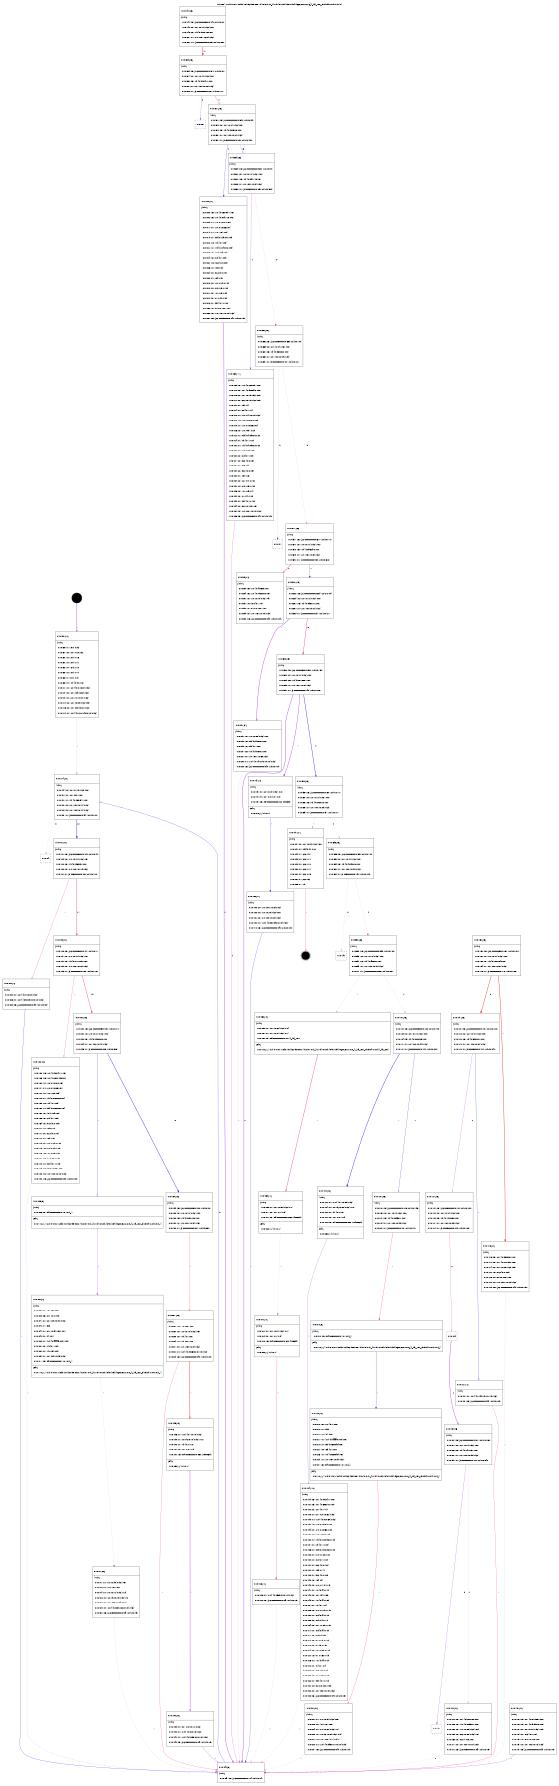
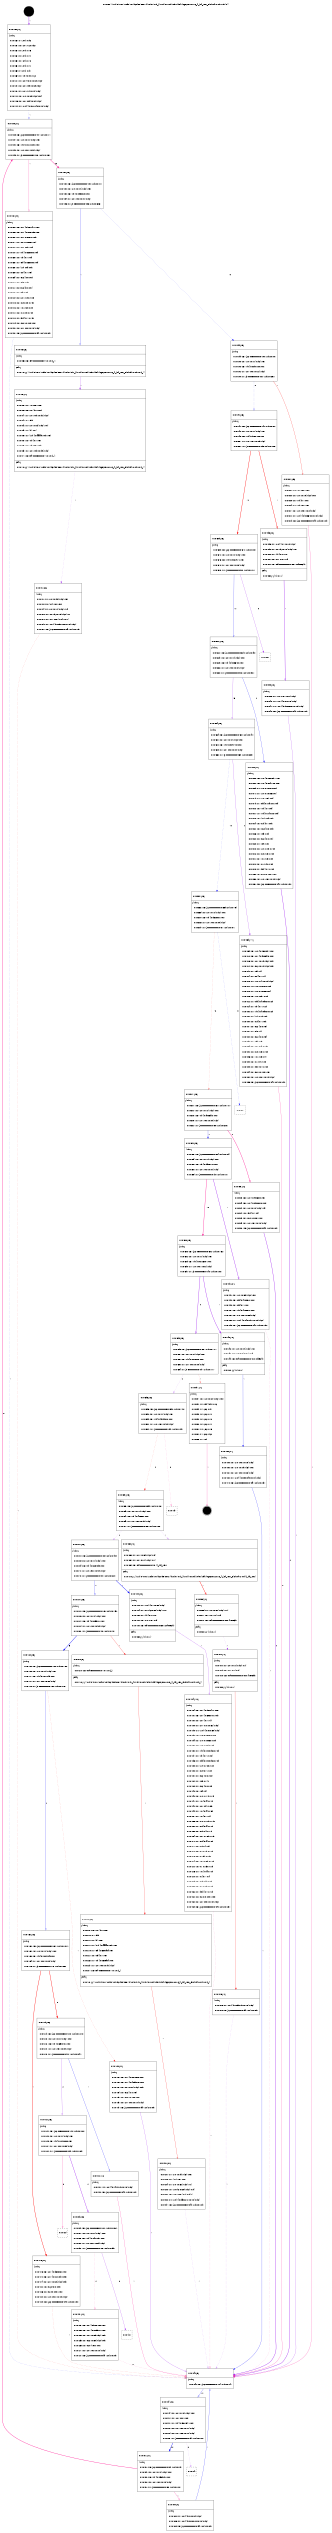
(217, 99) -> (234, 605)
(265, 259) -> (223, 825)
none -> (254, 395)
(310, 735) -> (198, 1304)
(77, 745) -> (29, 114)
(143, 1122) -> (166, 274)
(302, 1122) -> (203, 1587)
(244, 1210) -> (276, 1816)
(376, 1379) -> (141, 1800)
(450, 1382) -> (78, 2183)
(190, 1389) -> (268, 489)
none -> (45, 1671)
